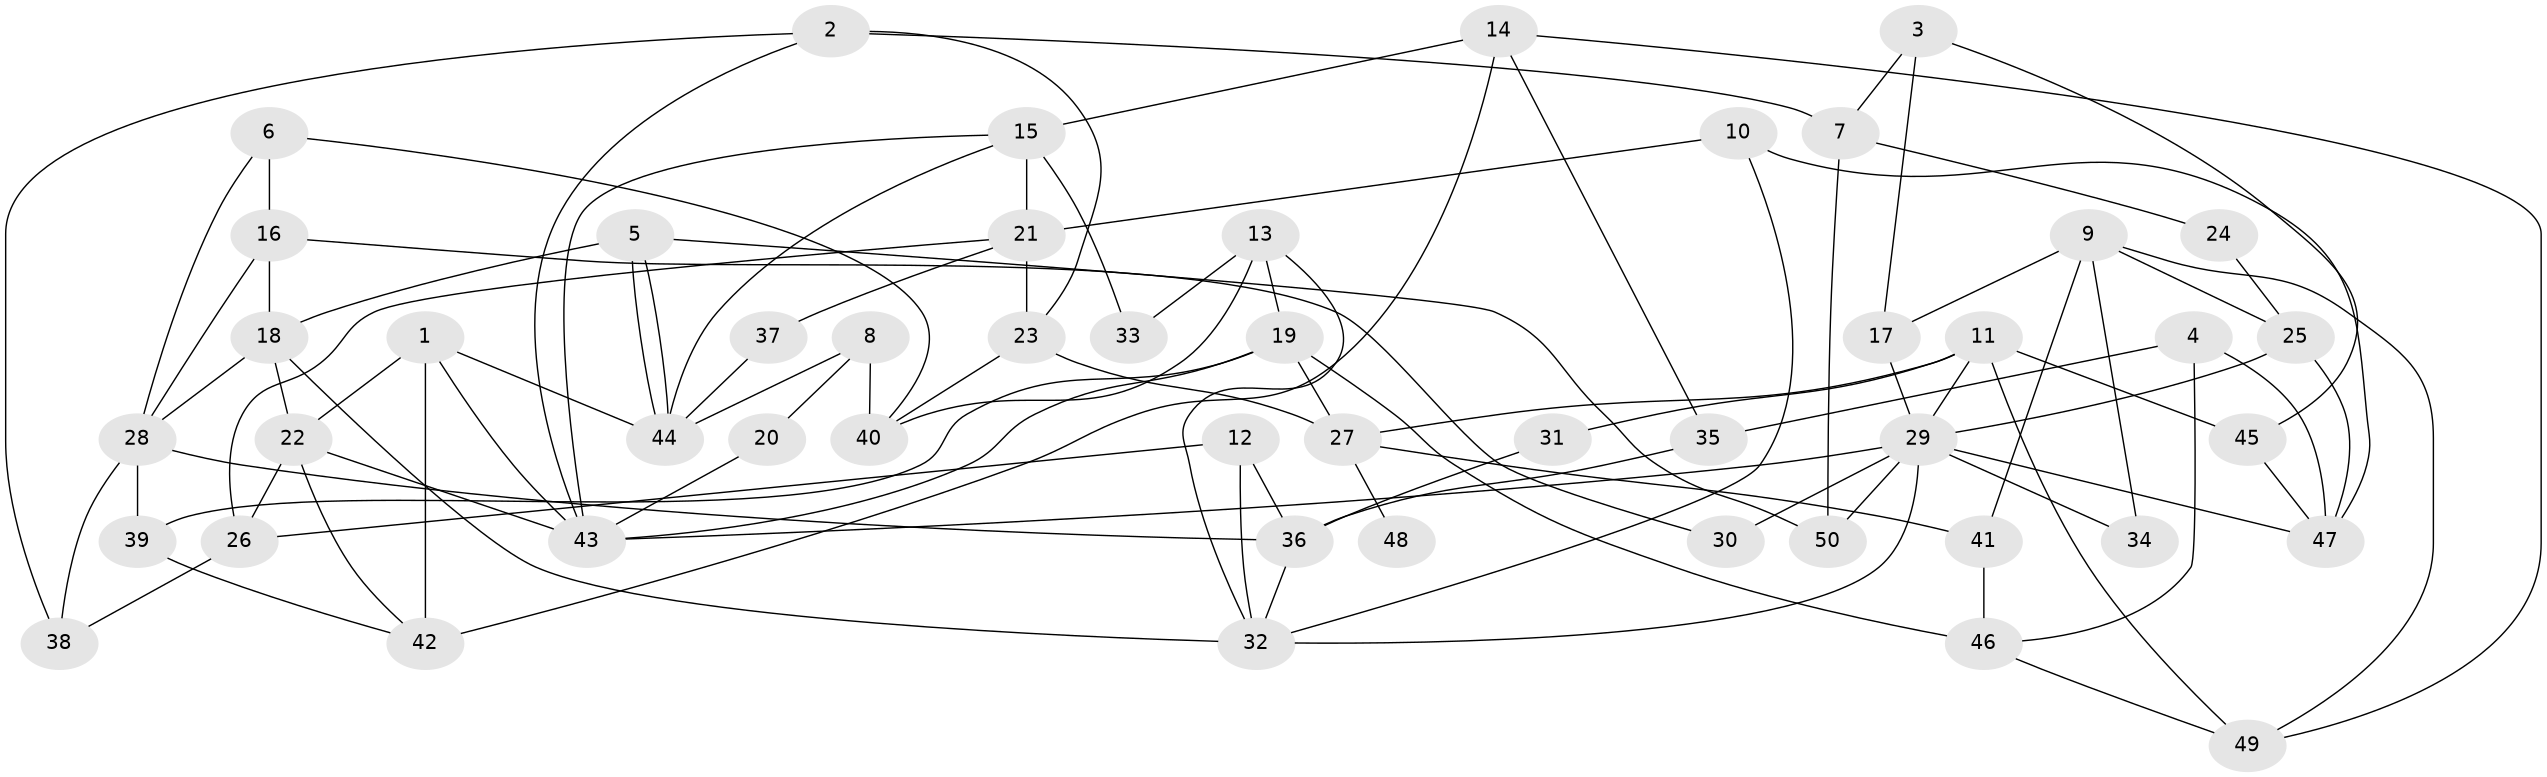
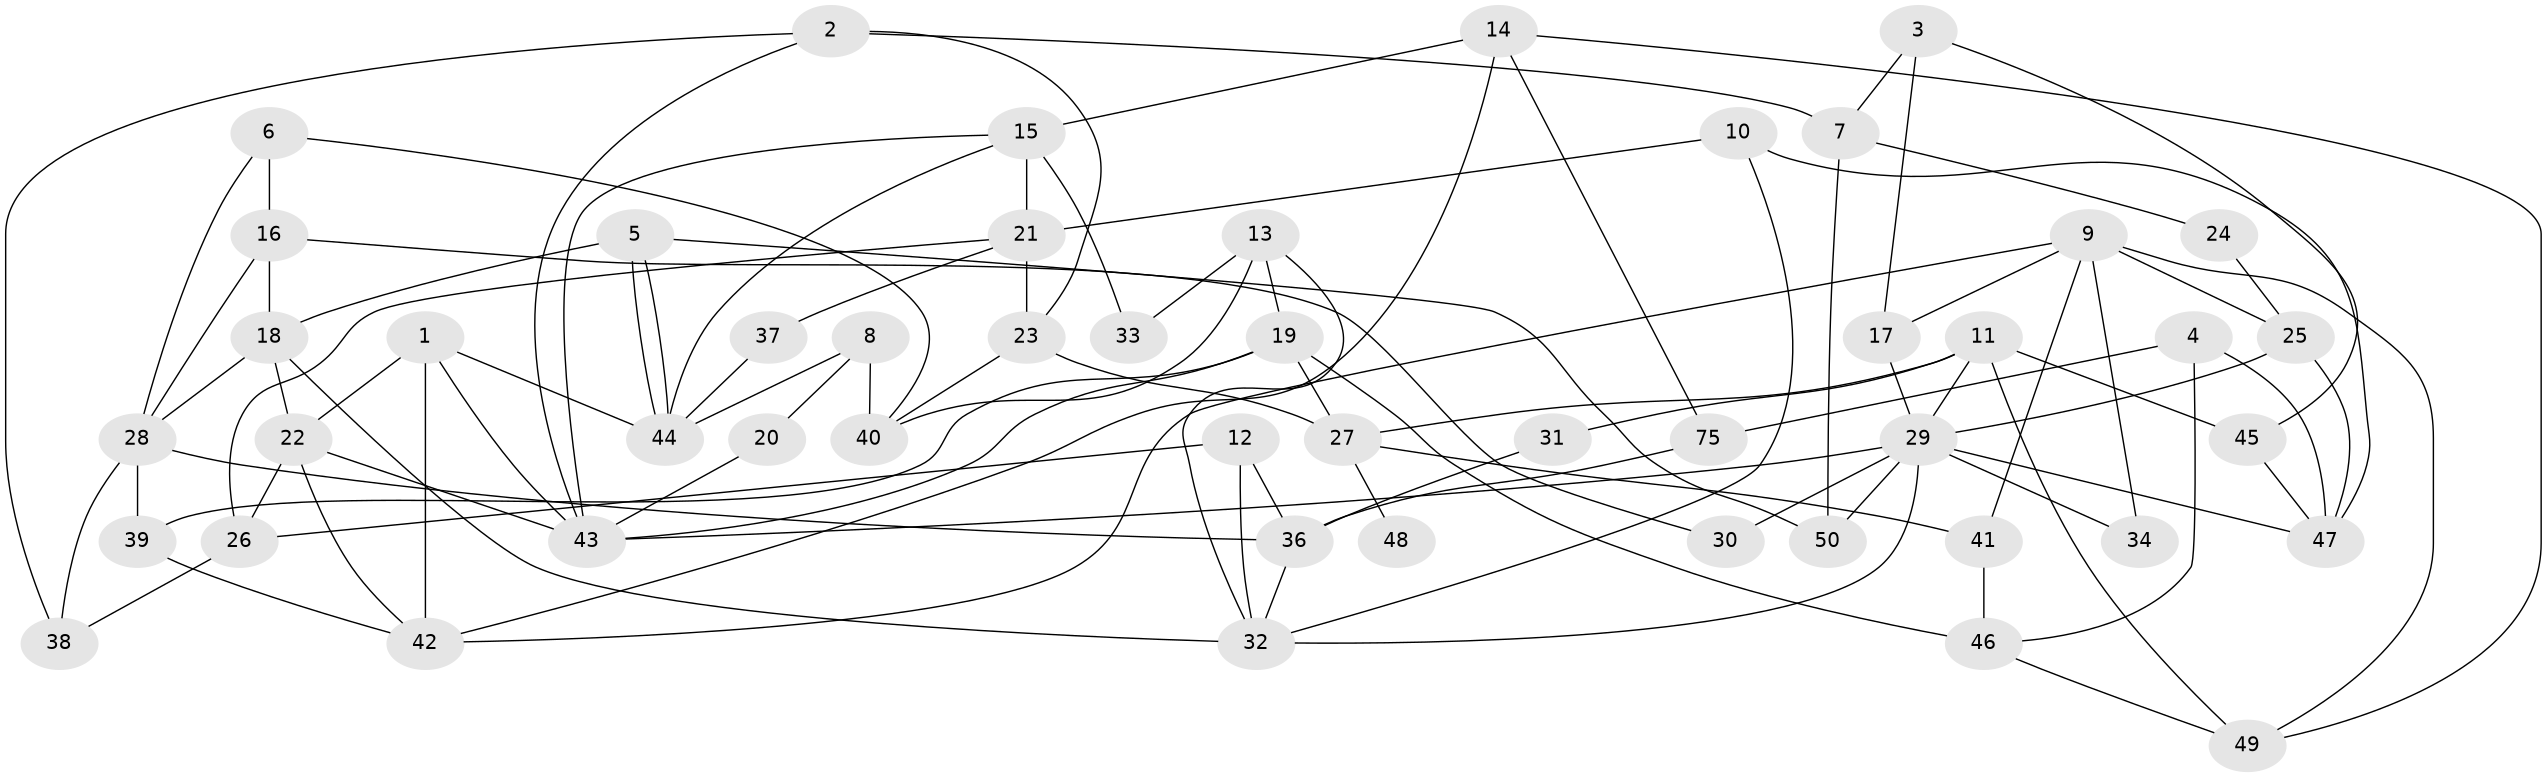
(1709, 440) -> (1709, 440)
none -> (1134, 488)
